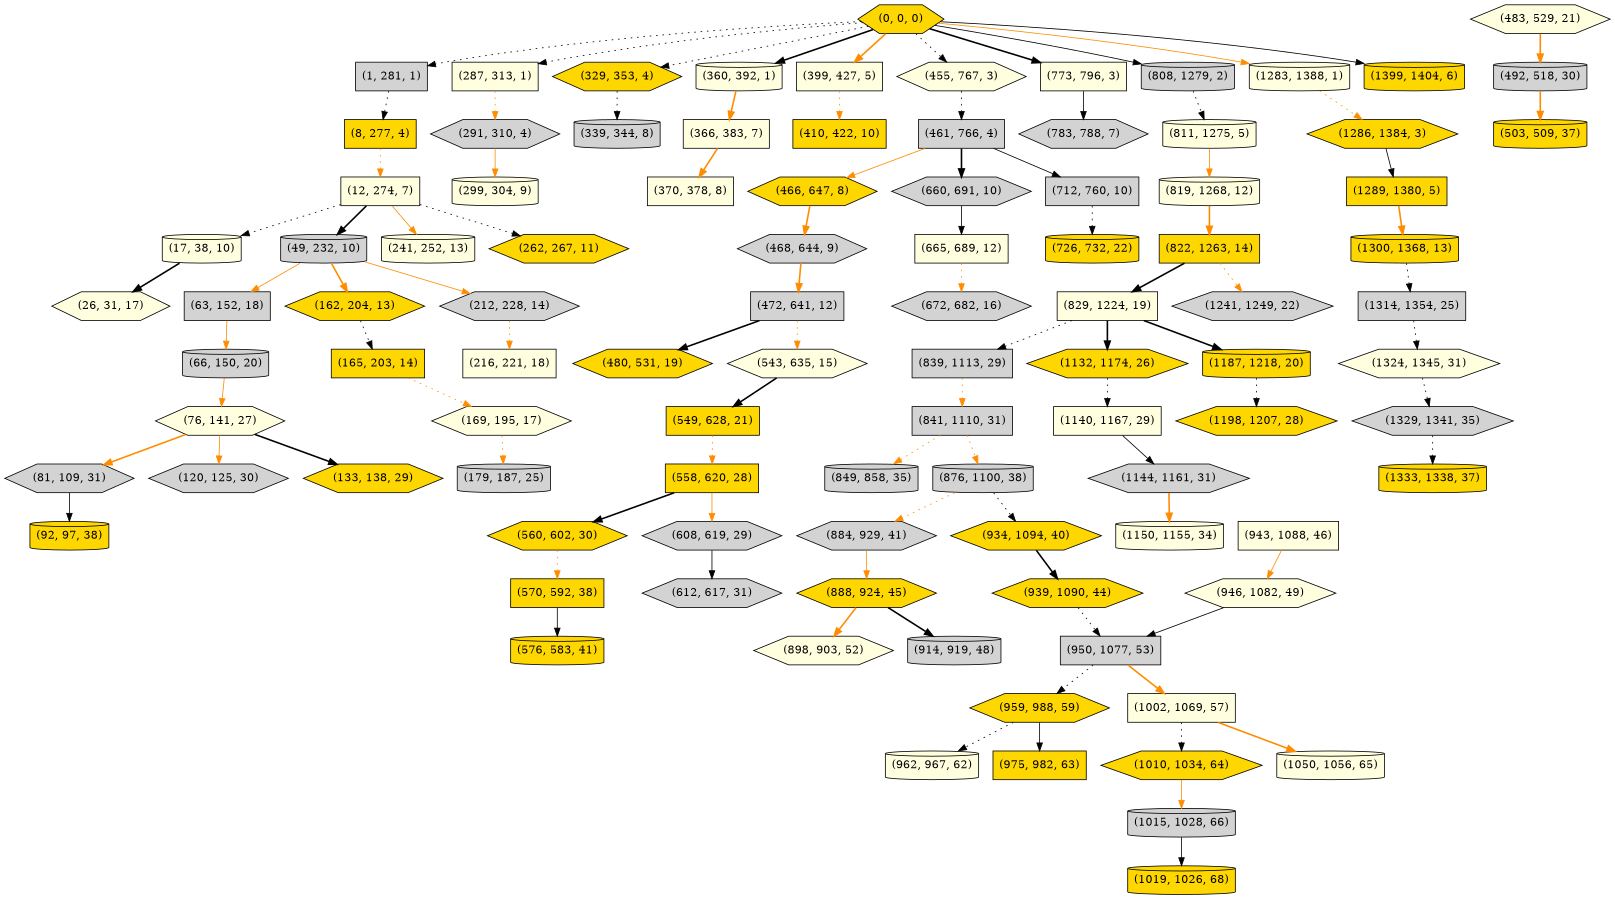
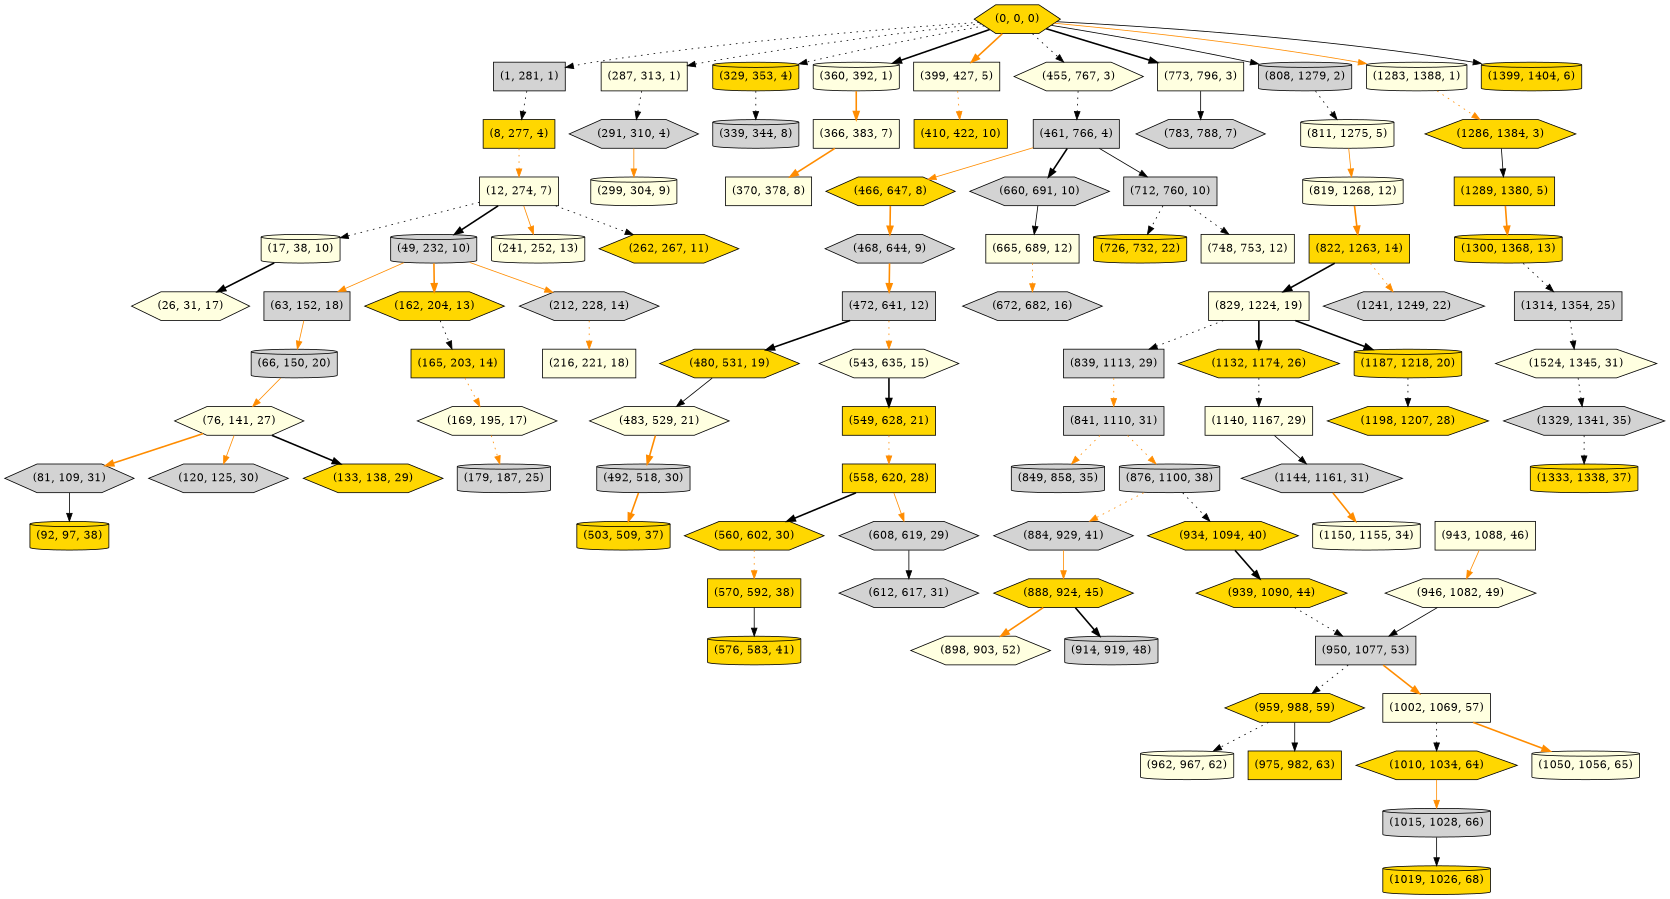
(617, 77) -> (756, 77)
(495, 101) -> (640, 101)
none -> (1248, 249)
(1419, 364) -> (1576, 364)
none -> (698, 390)
